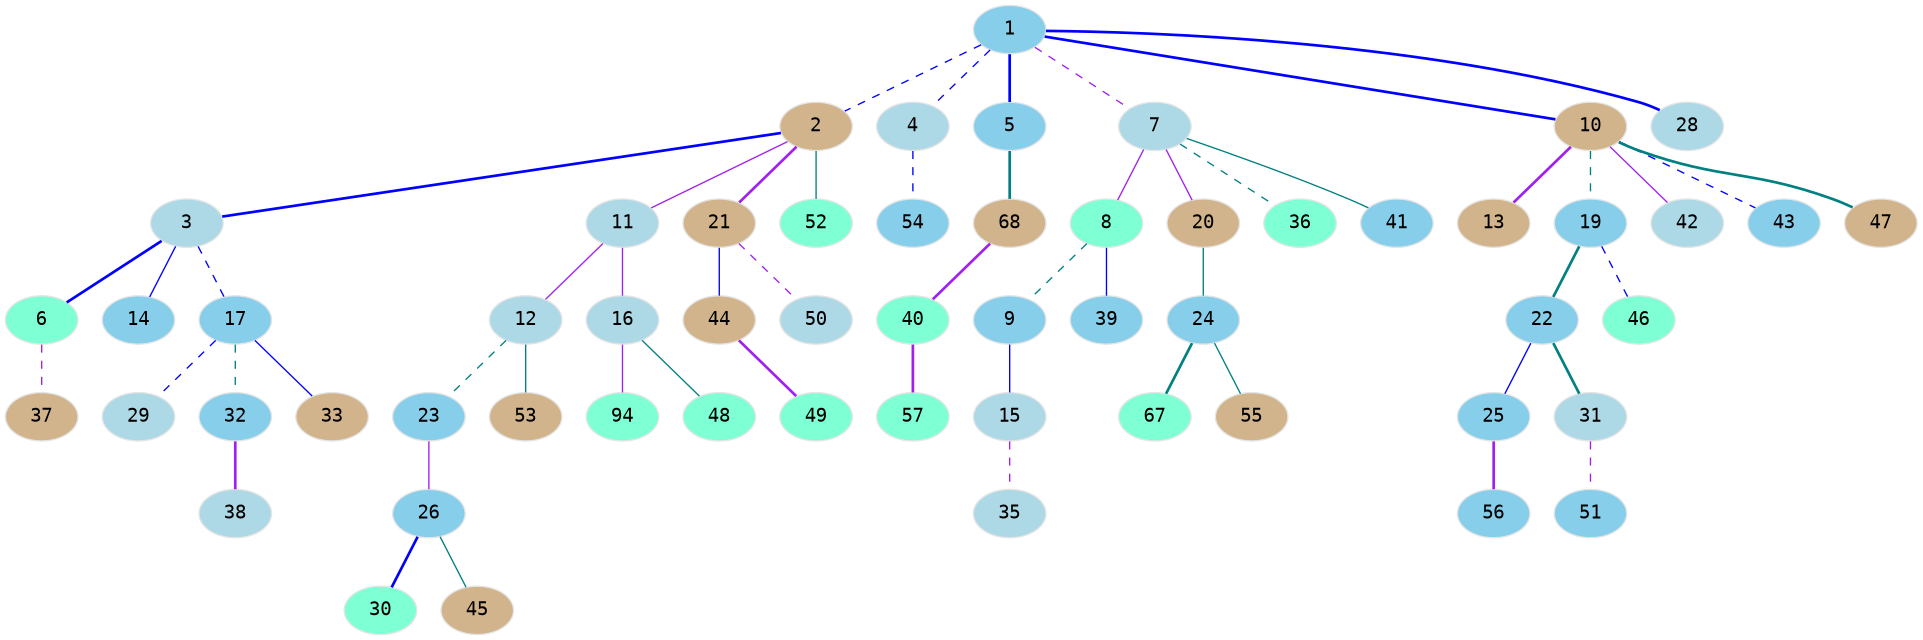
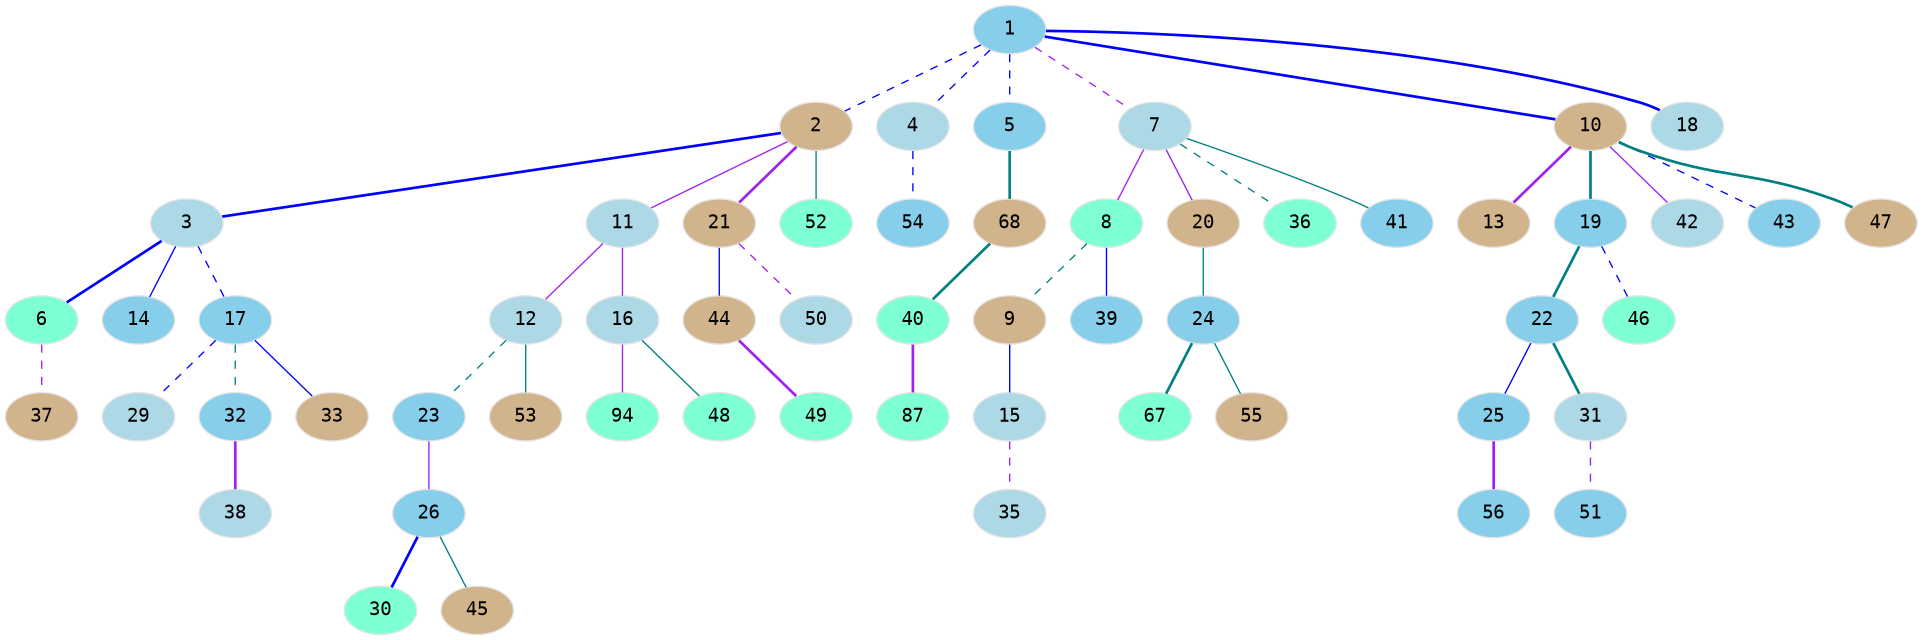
(1010, 78) -> (1010, 78)
(1687, 126) -> (1687, 126)
(1590, 175) -> (1590, 175)
(961, 271) -> (961, 271)
(1010, 320) -> (1010, 320)
(913, 417) -> (913, 417)
